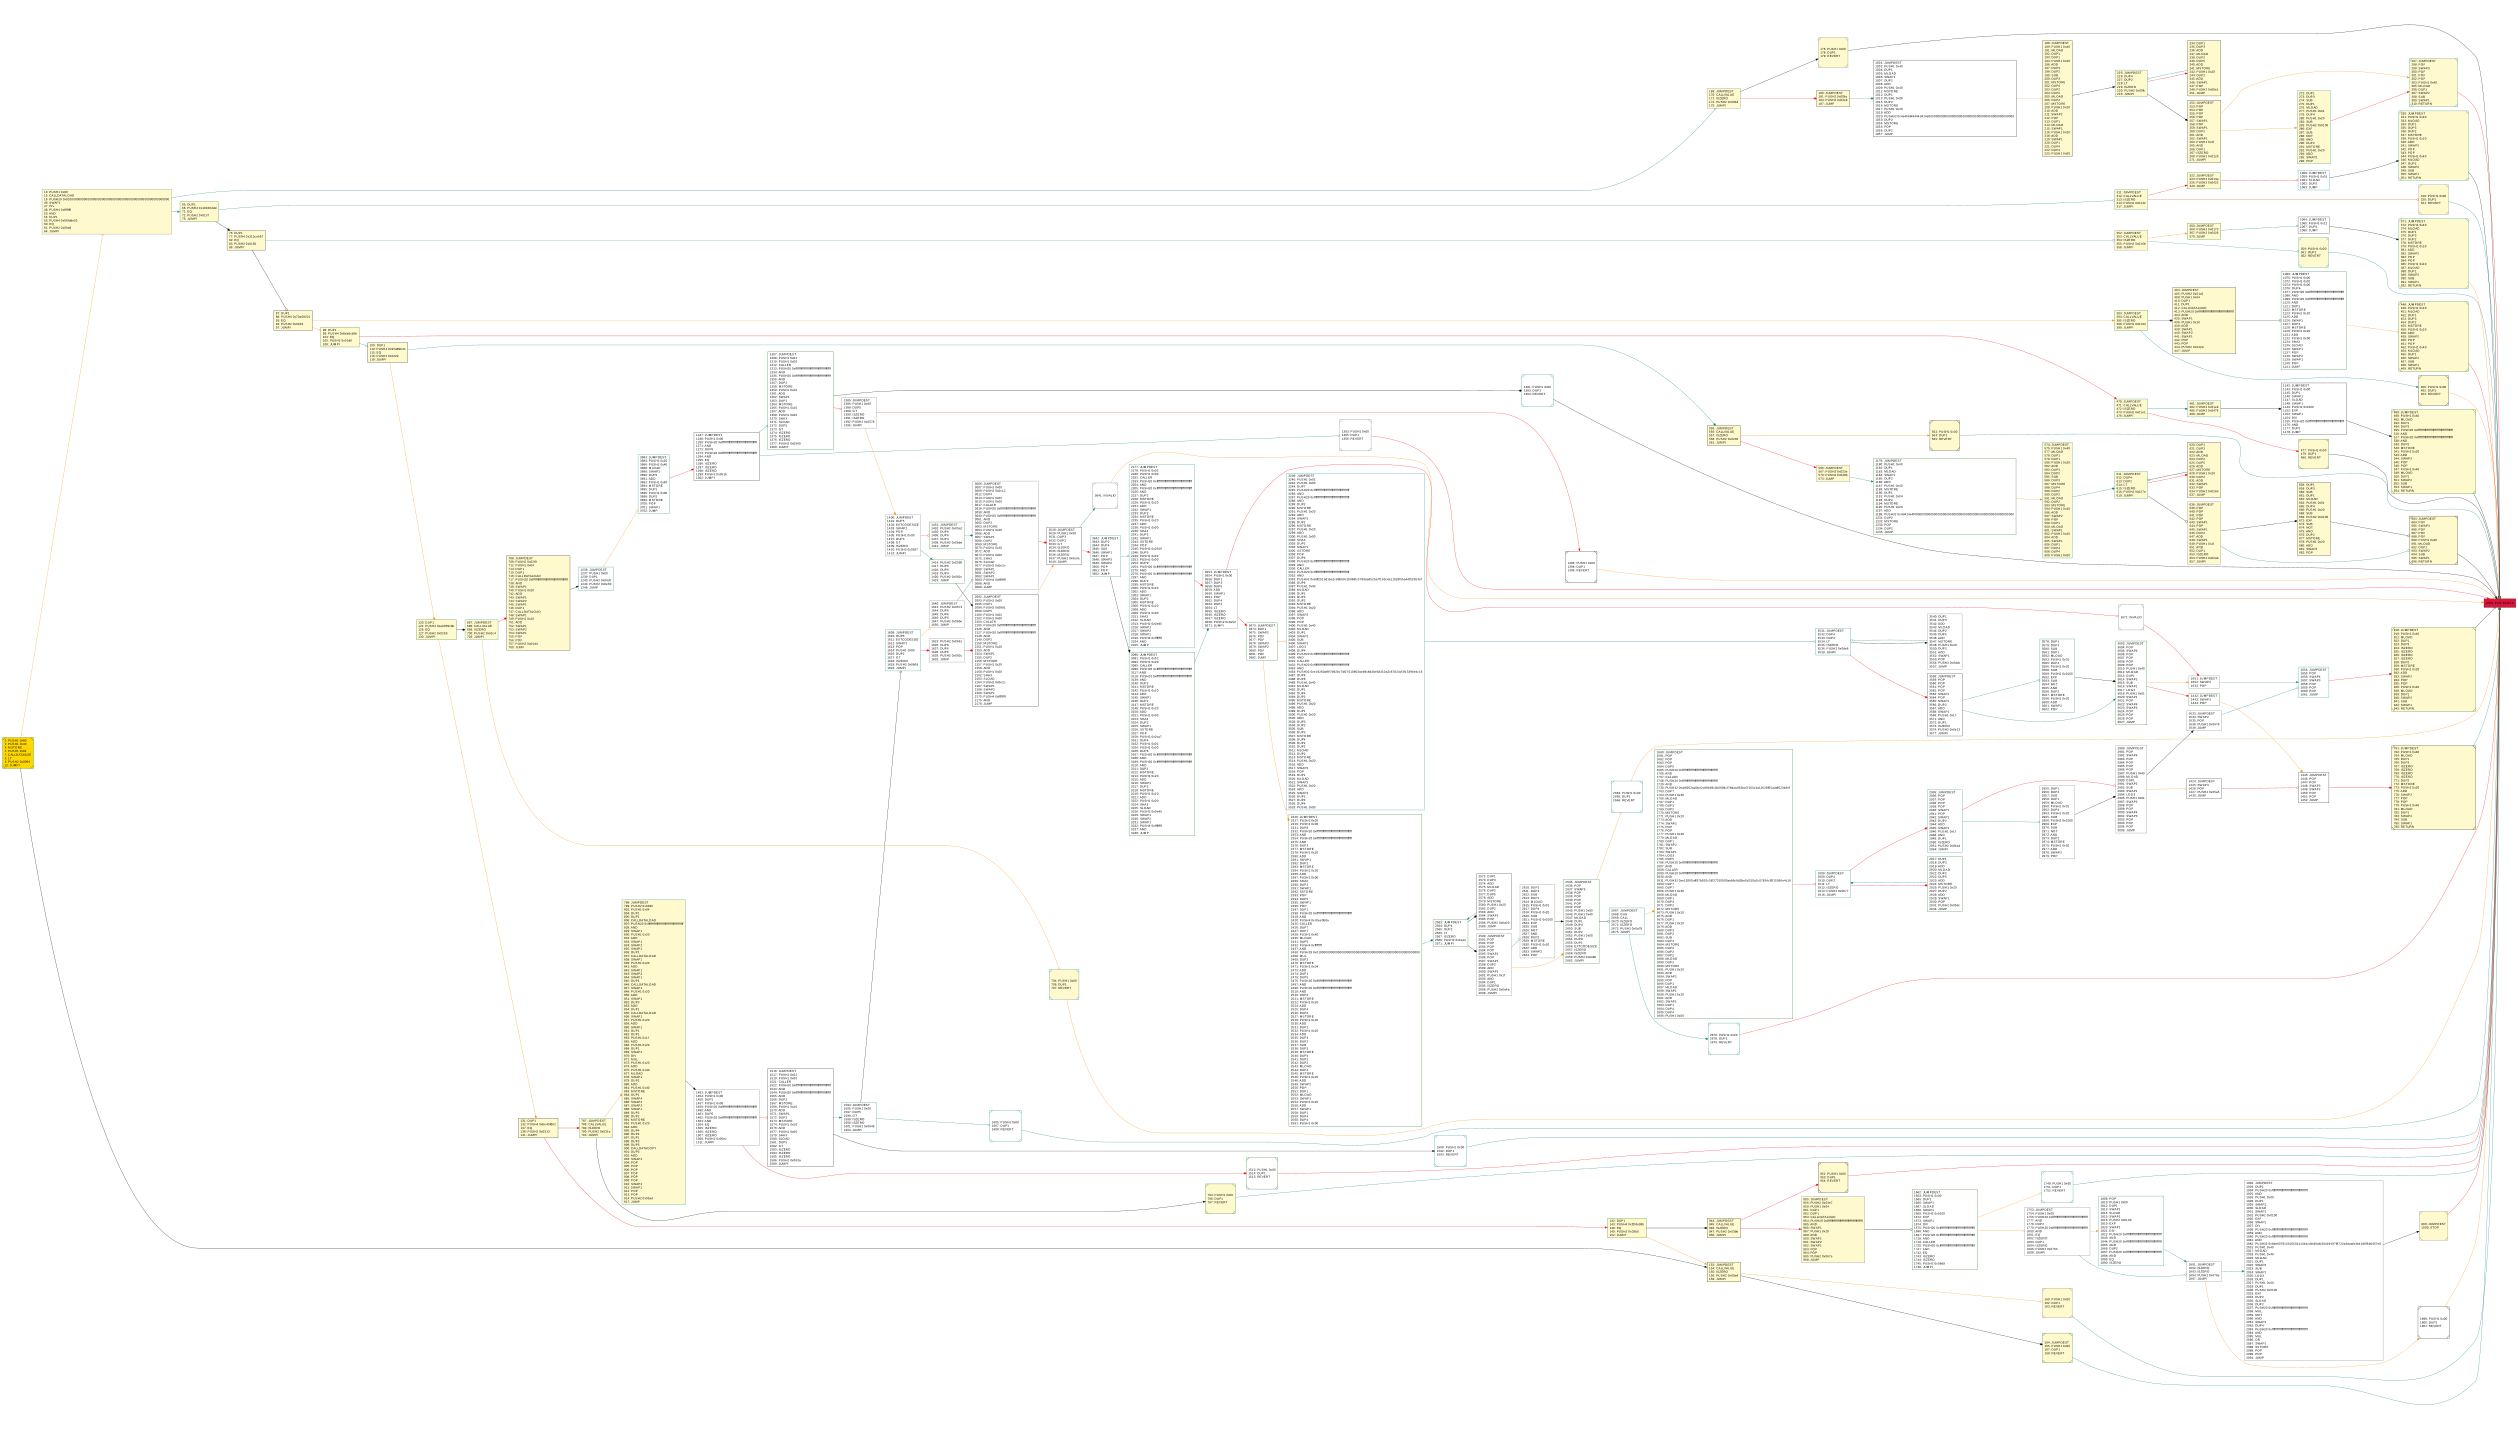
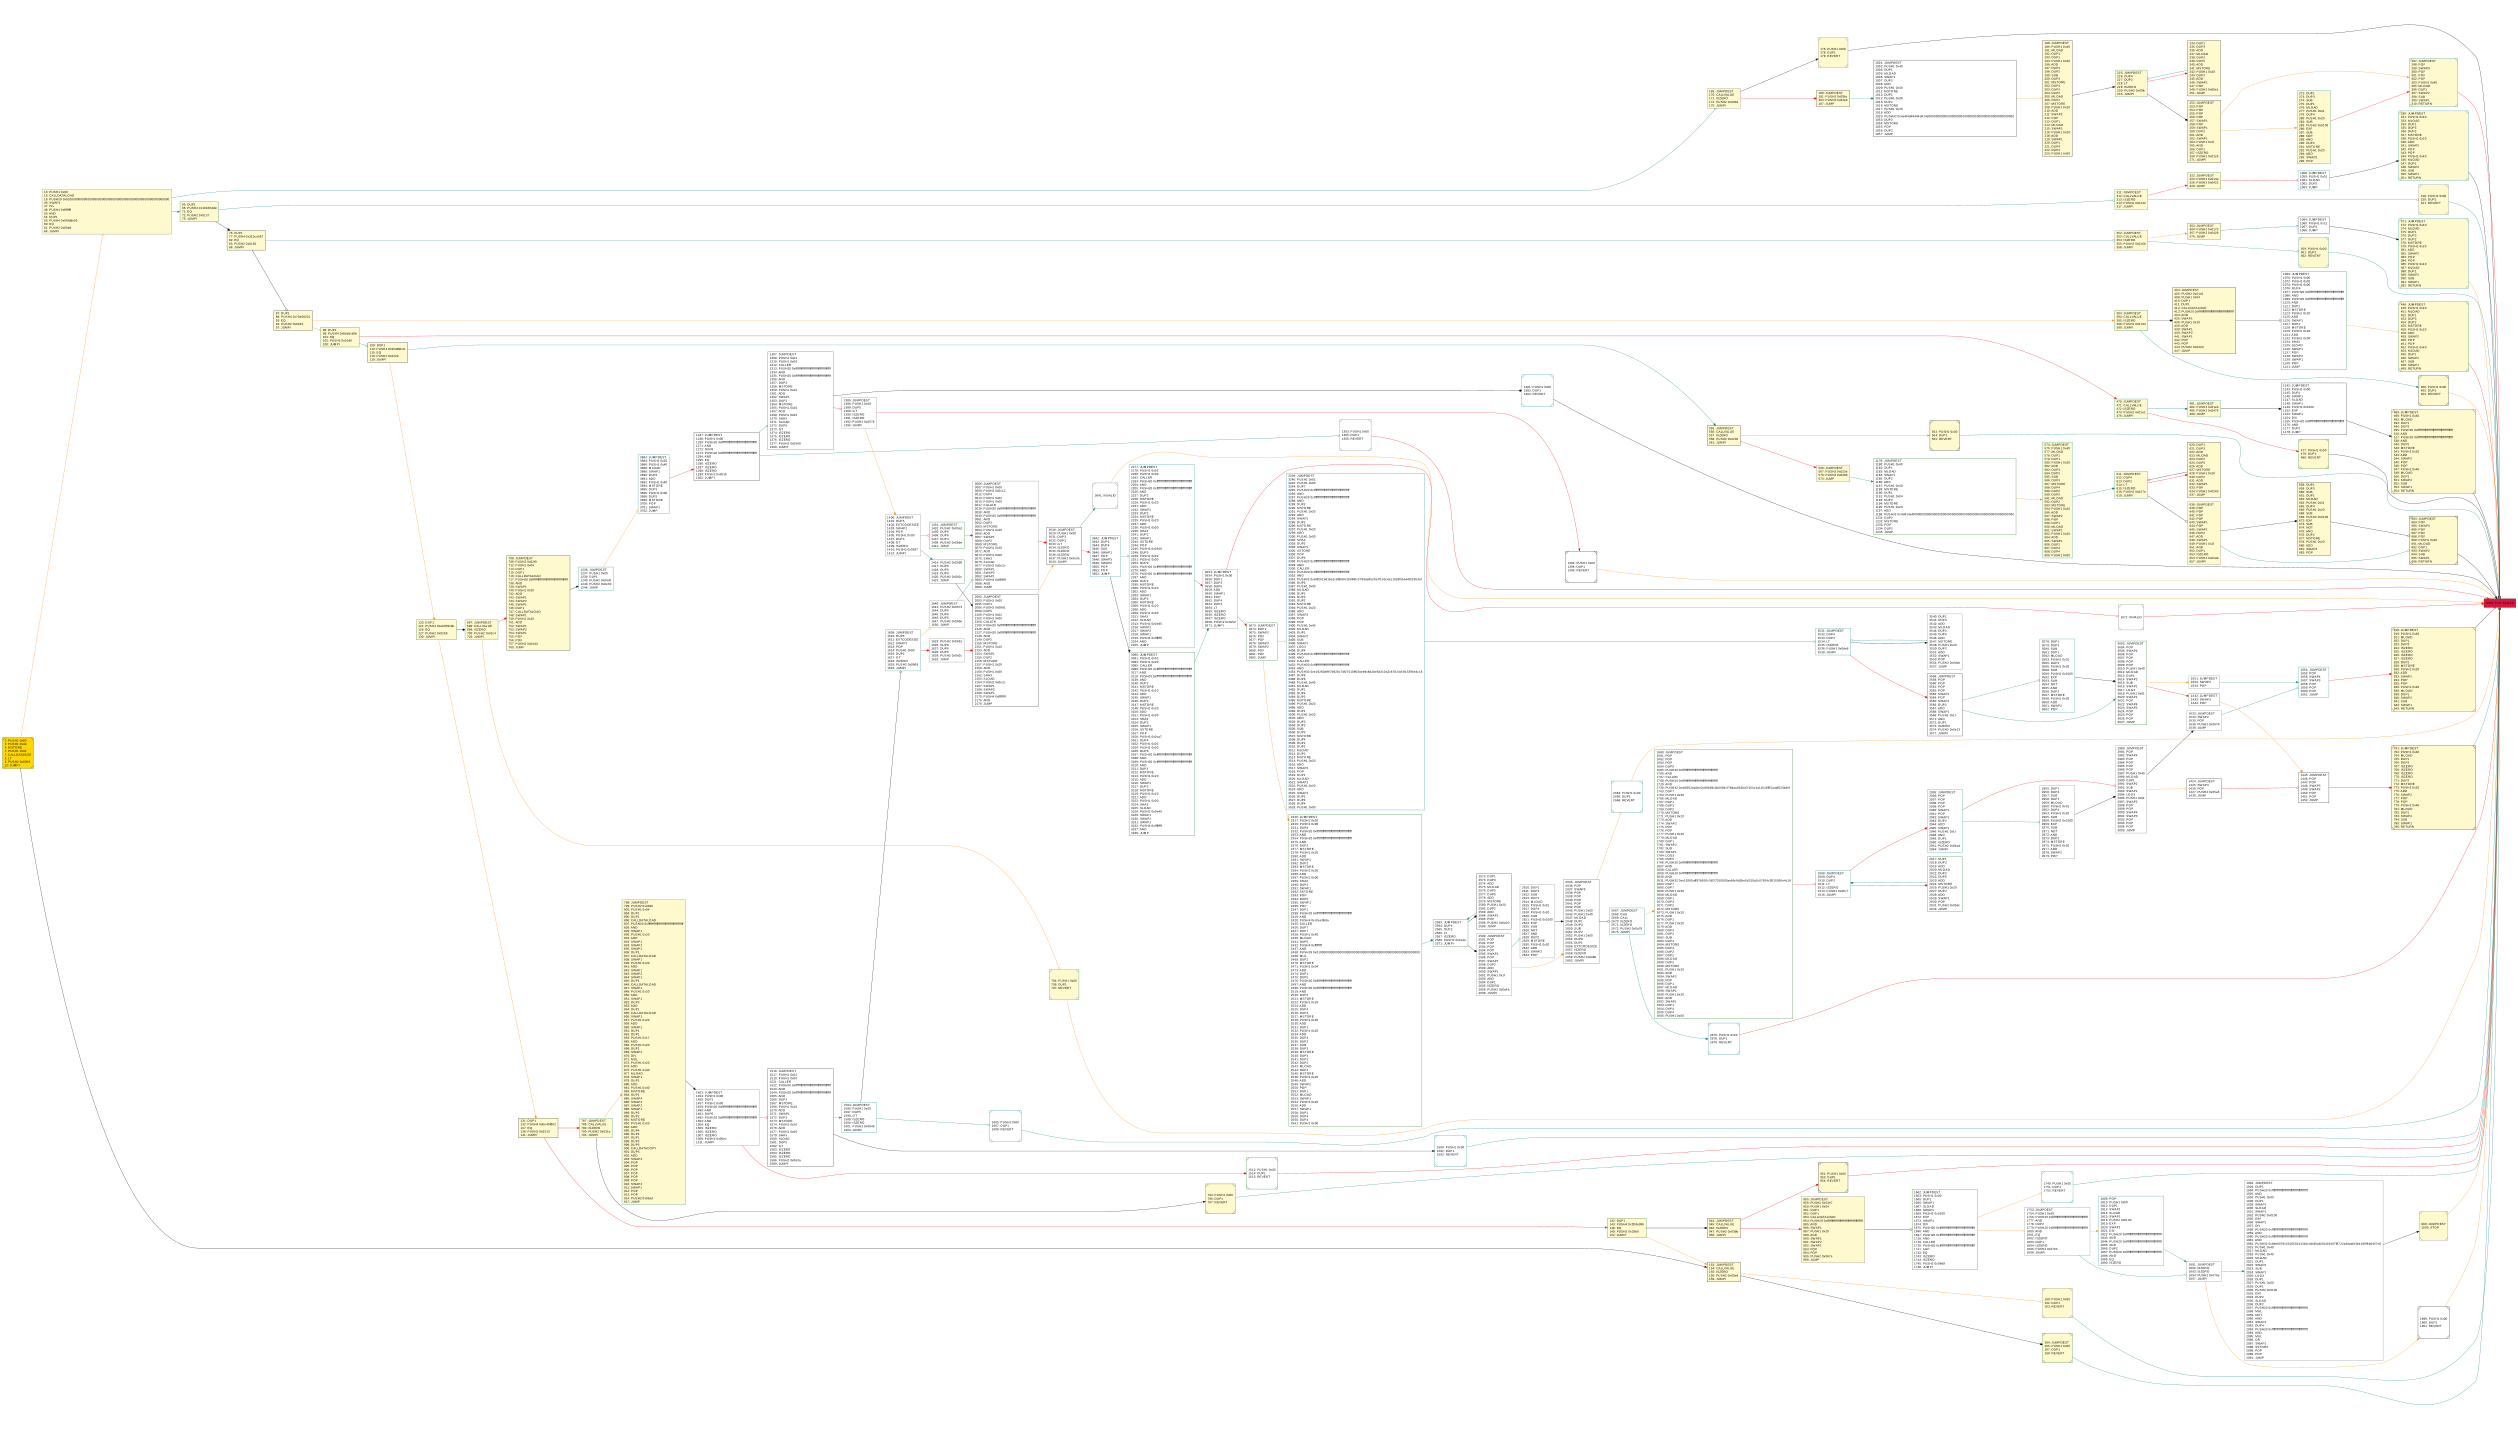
(2173, 647) -> (2312, 610)
(2495, 917) -> (2495, 917)
